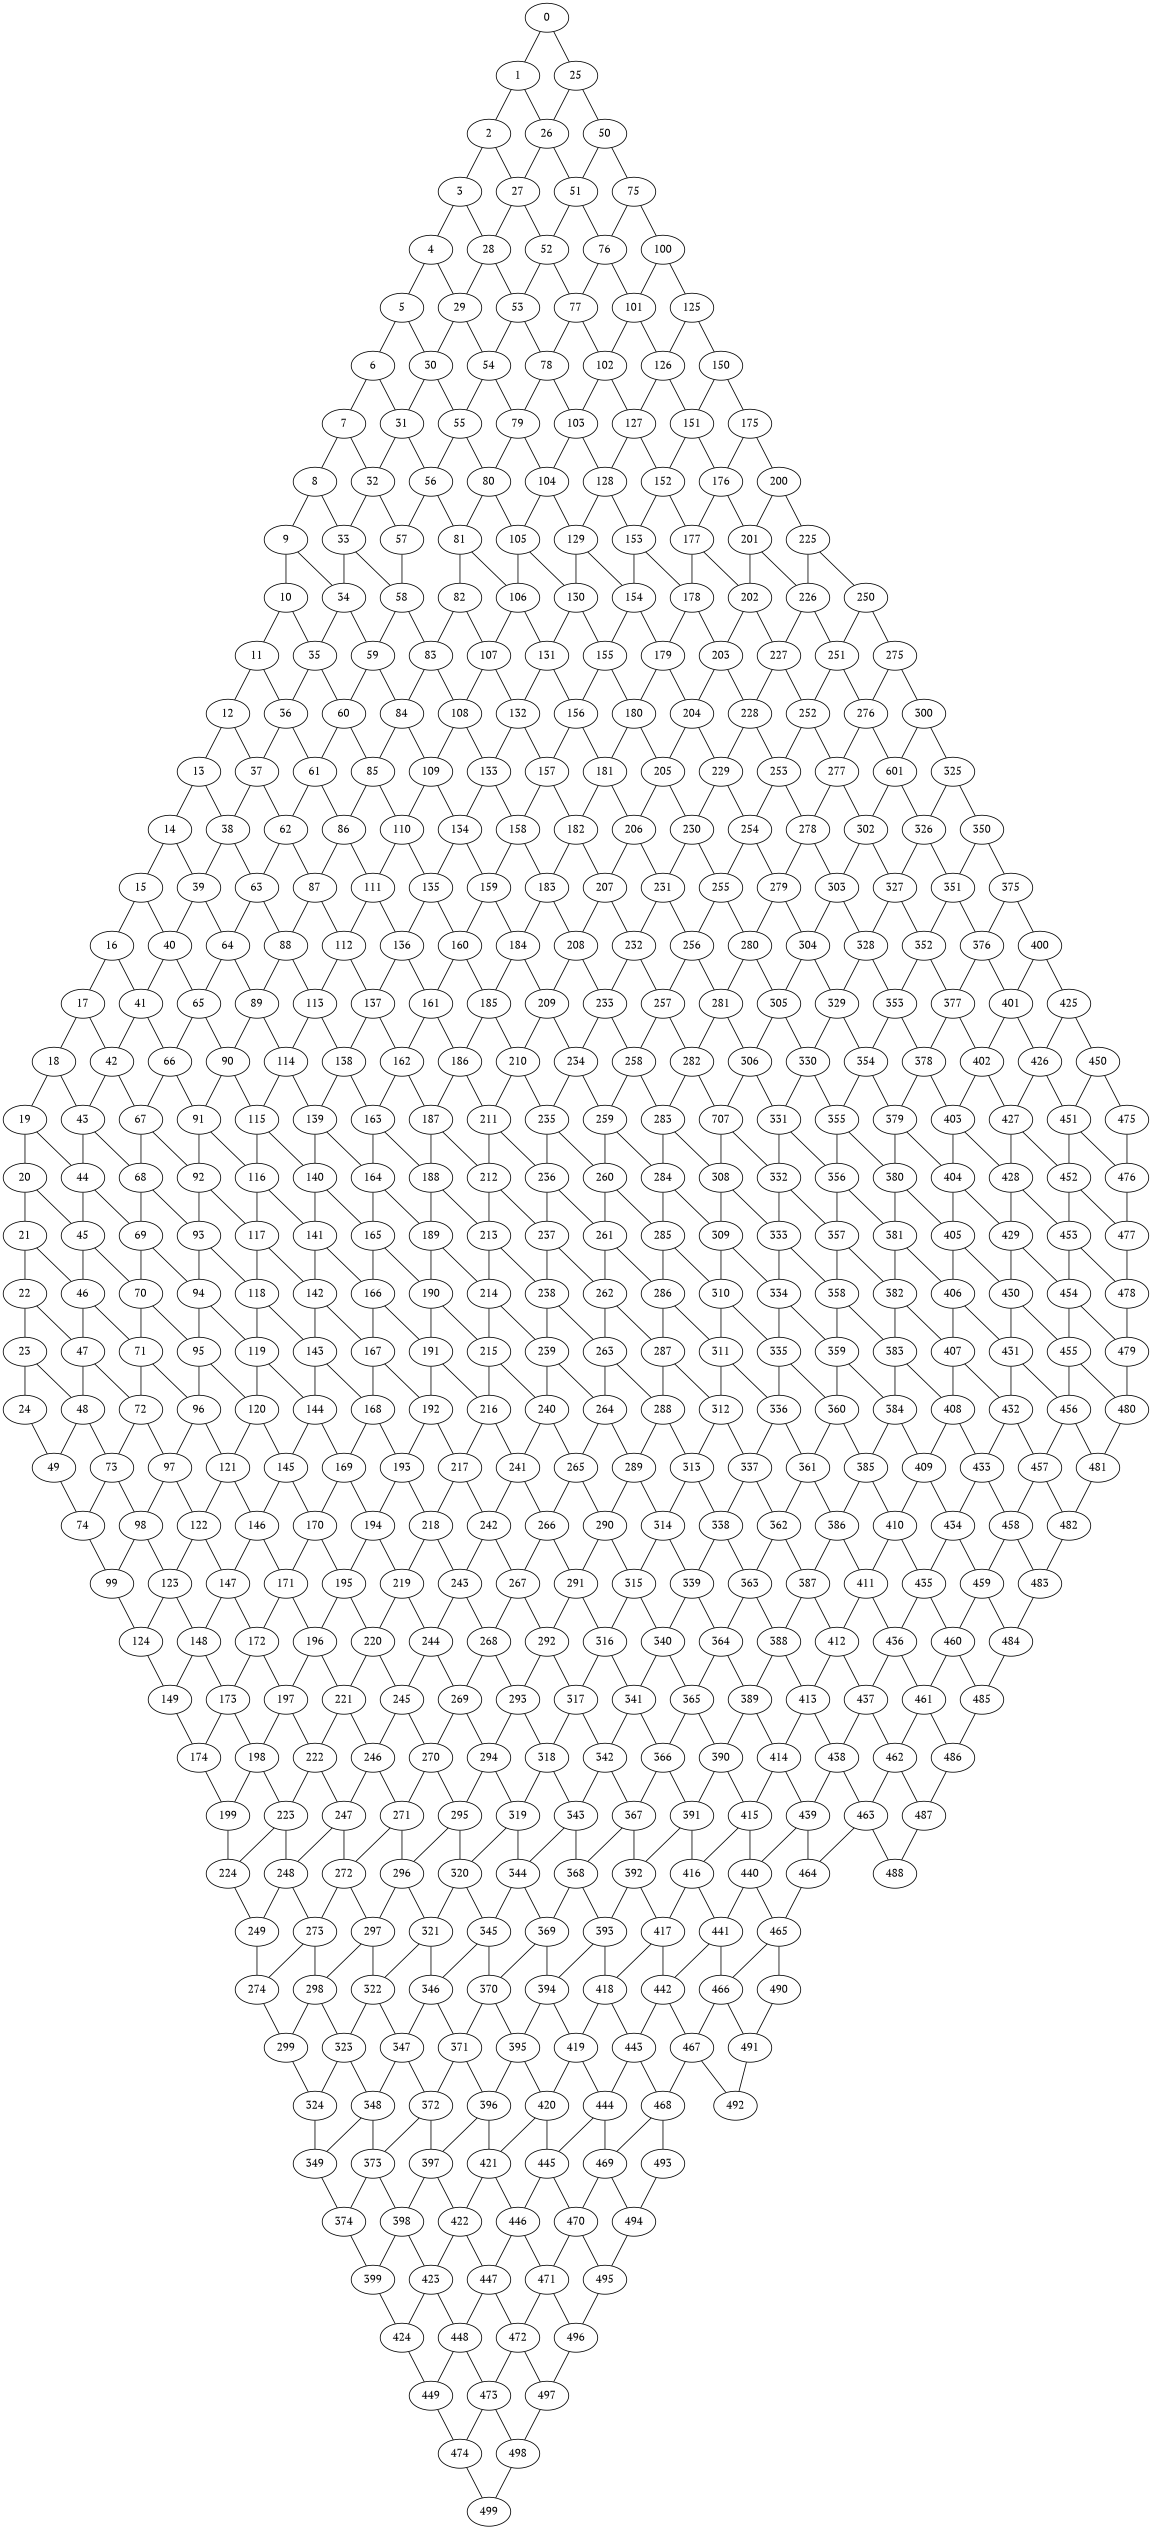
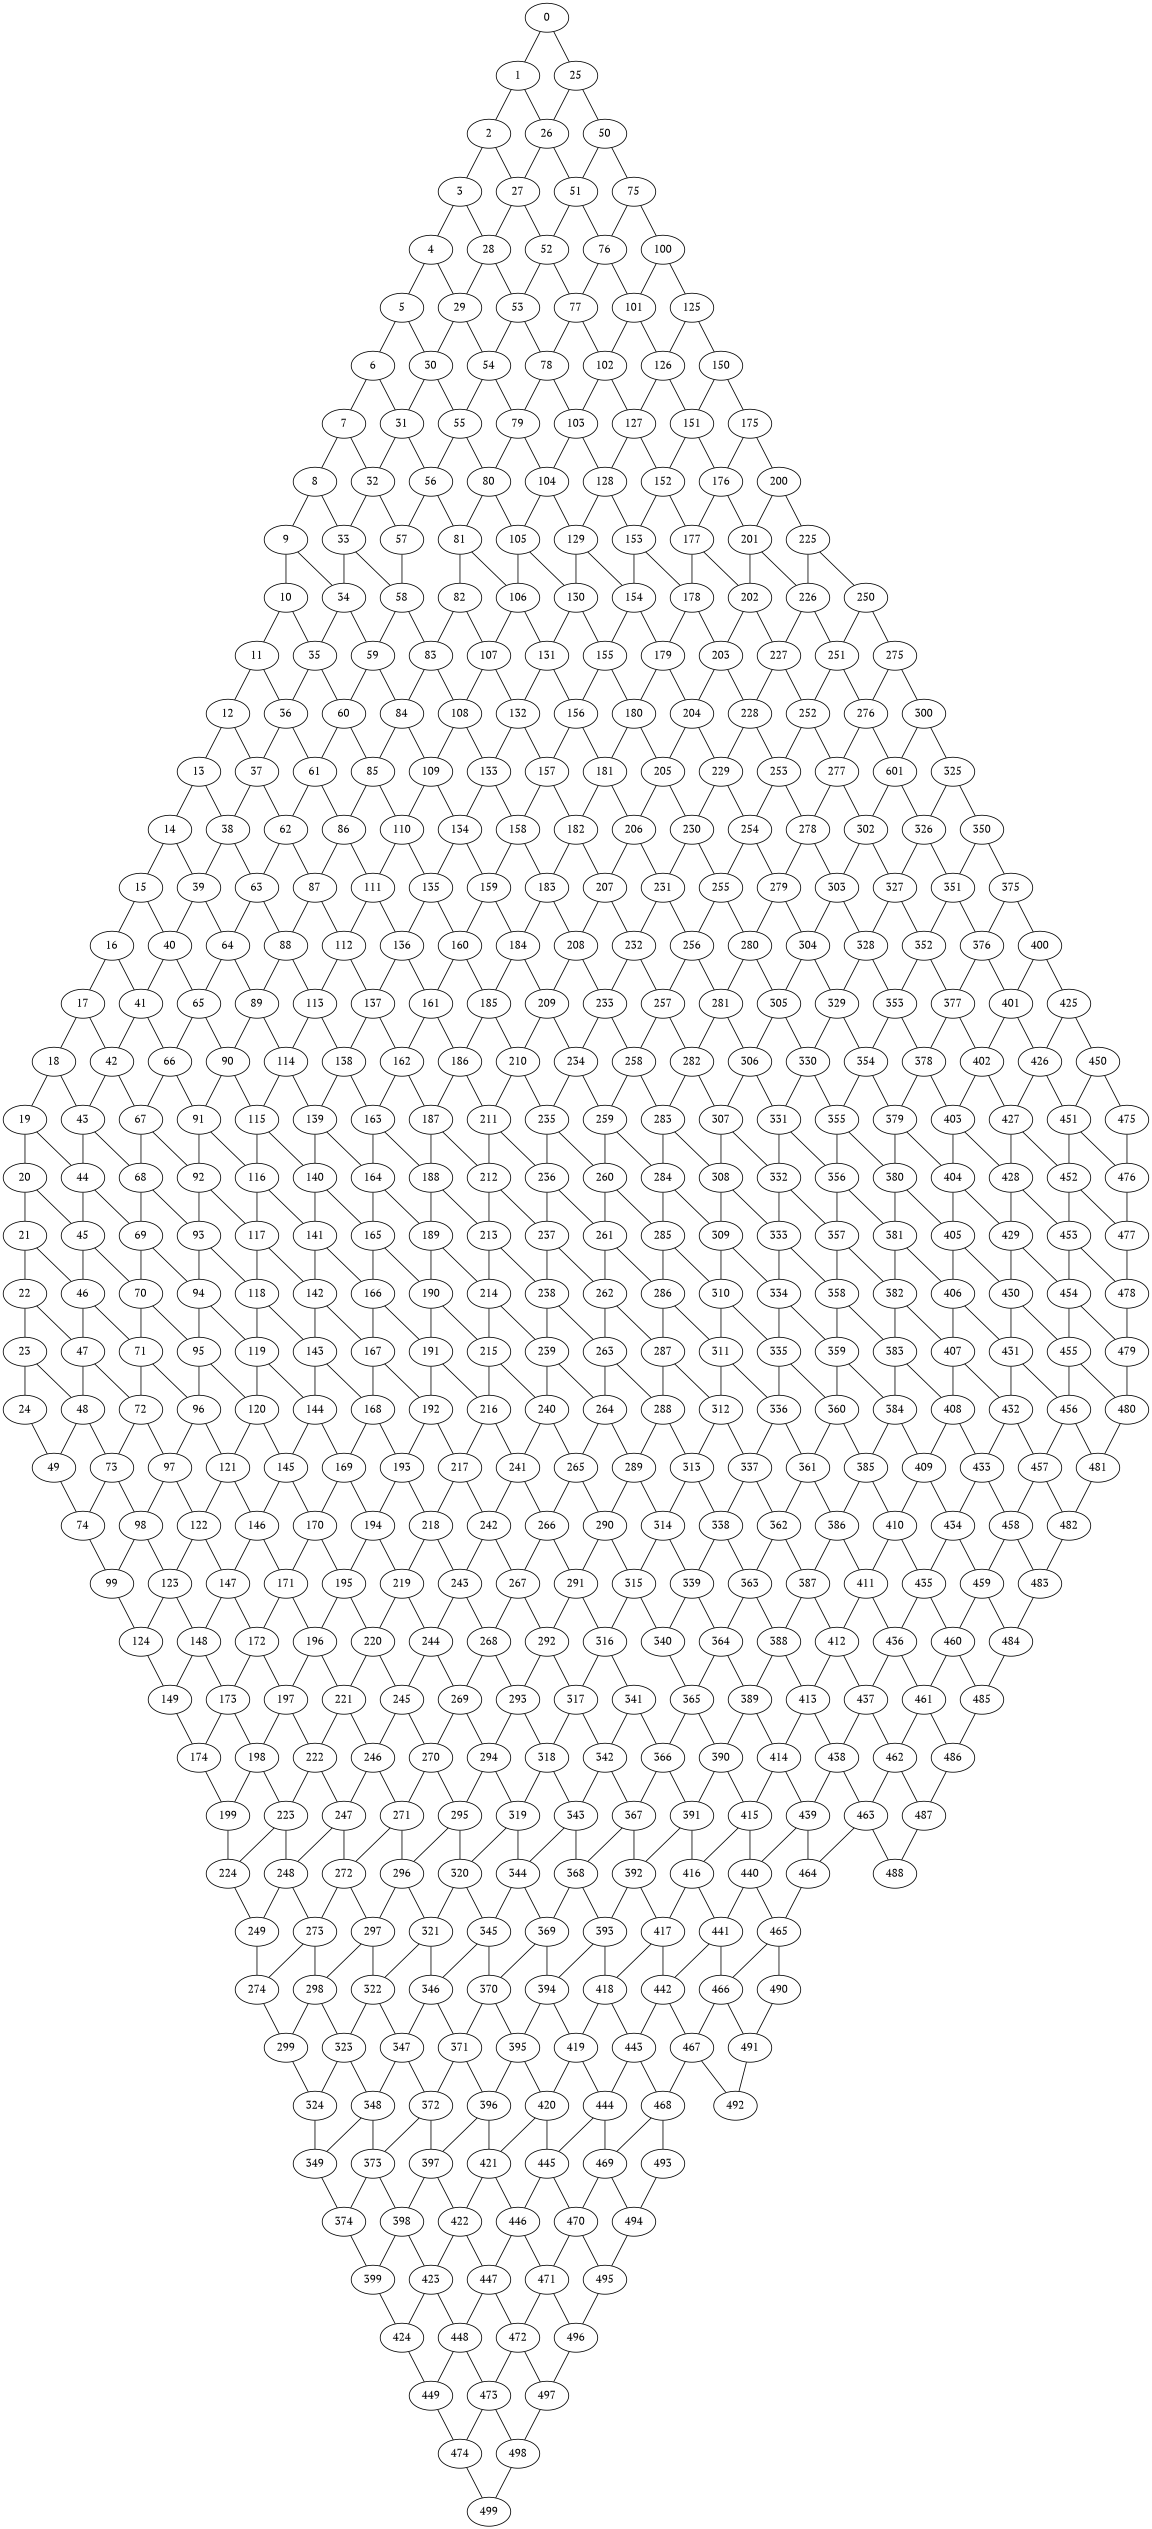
(721, 1120) -> (721, 1120)
(648, 1671) -> none
